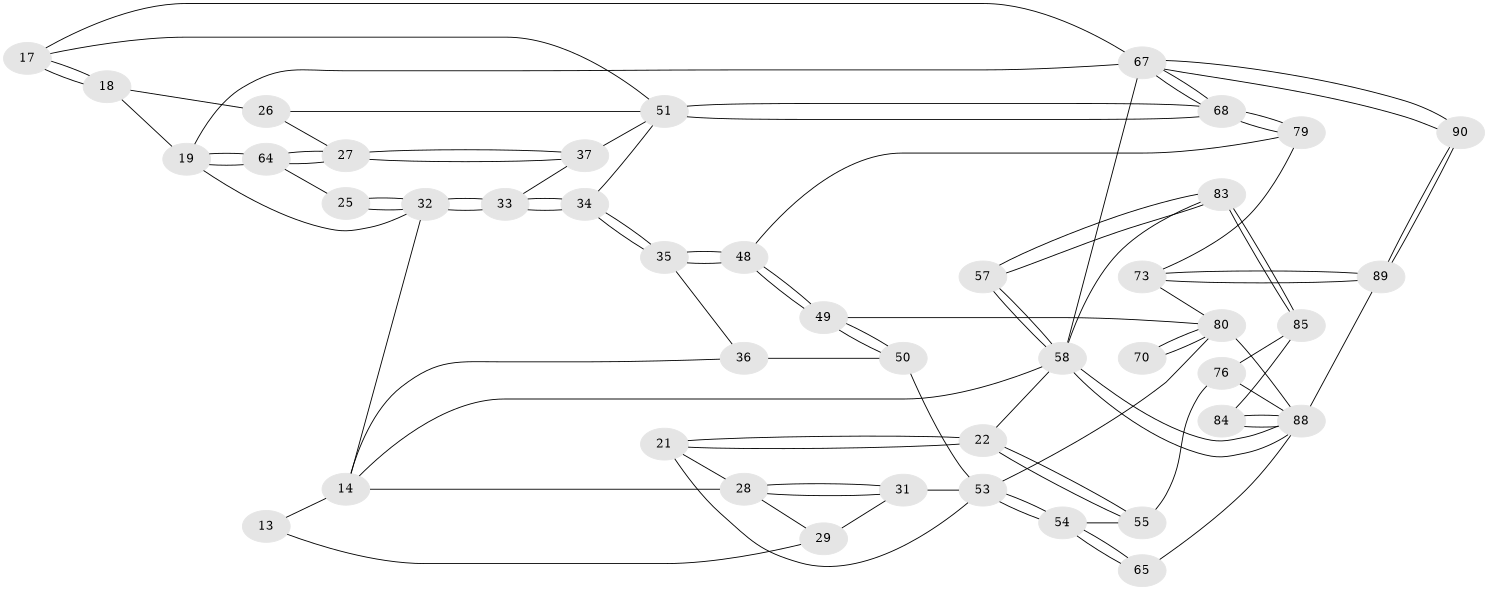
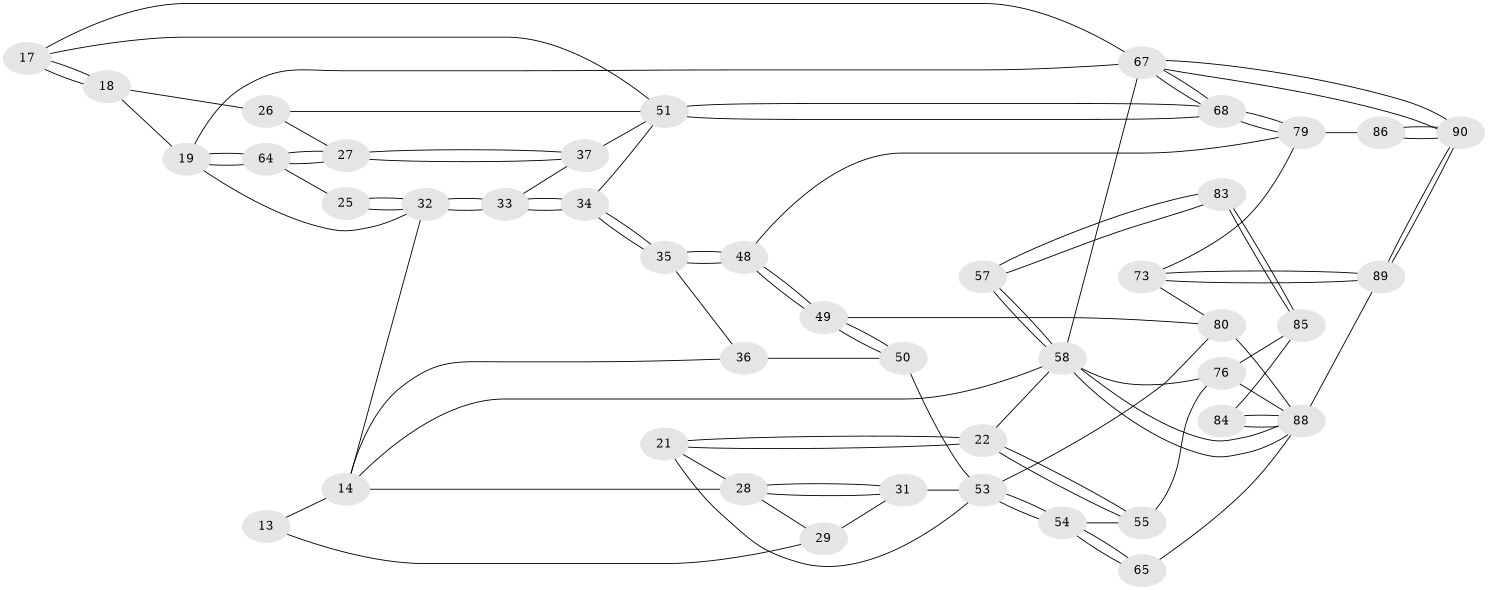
none -> (1381, 133)
(1116, 255) -> (1139, 385)
(1142, 358) -> none
